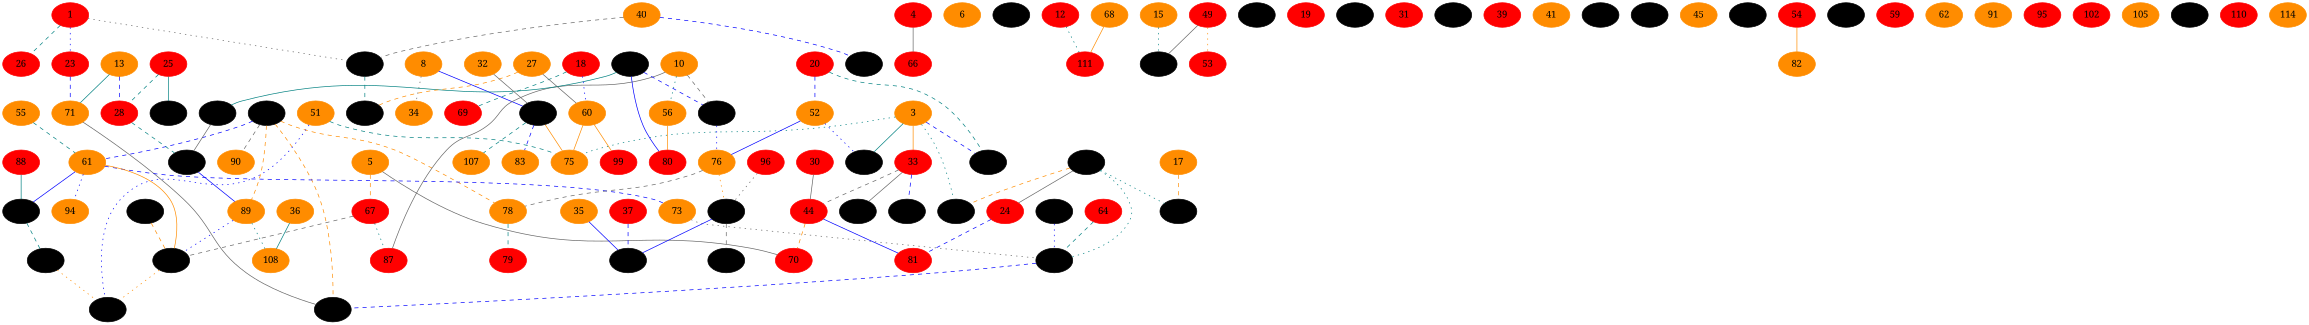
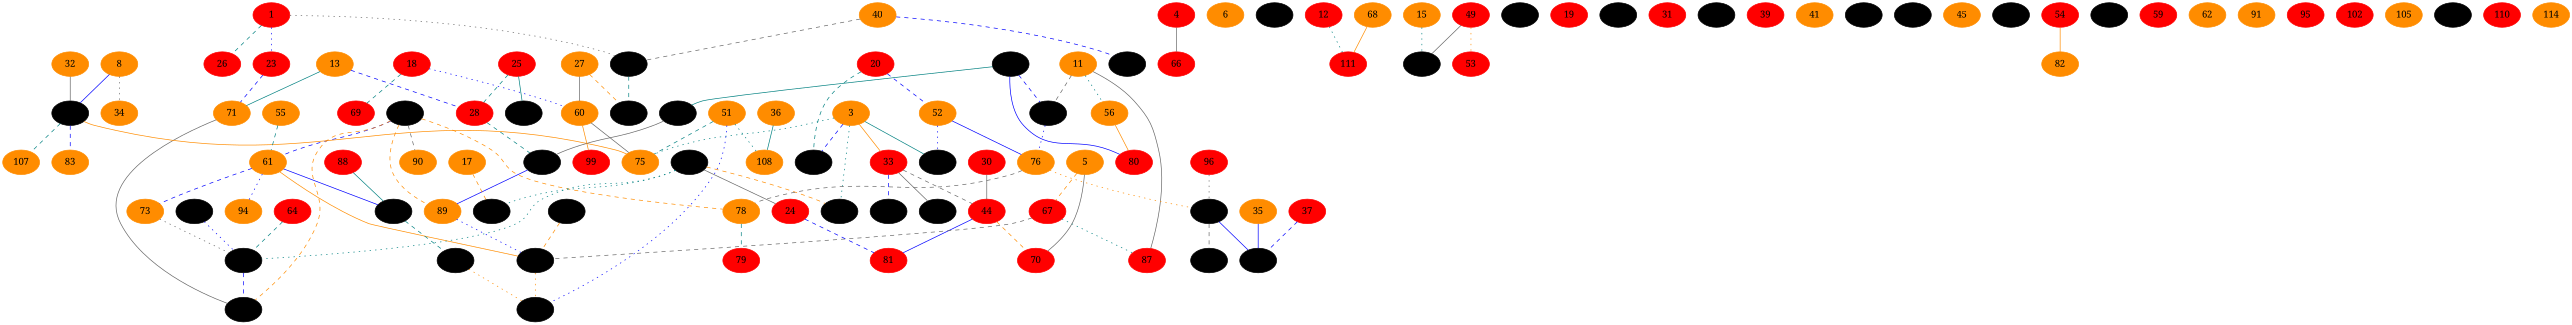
(679, 64) -> (1078, 64)
(578, 138) -> (605, 134)
(258, 235) -> (746, 138)
